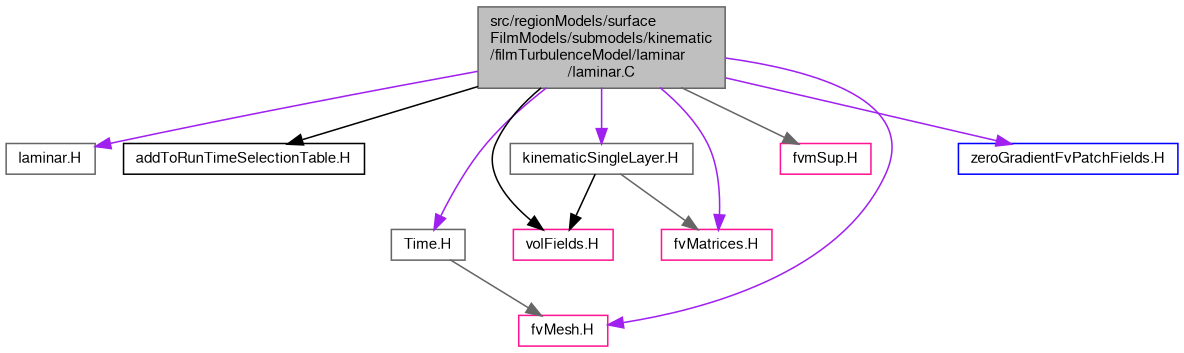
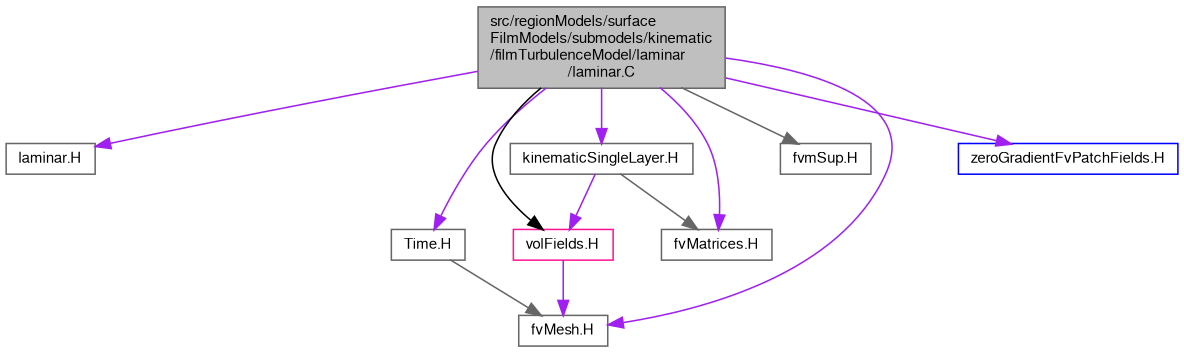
(244, 159) -> none
(826, 159) -> (826, 159)
(586, 195) -> (586, 195)
(717, 245) -> (717, 245)
none -> (563, 280)
(563, 331) -> (563, 331)
